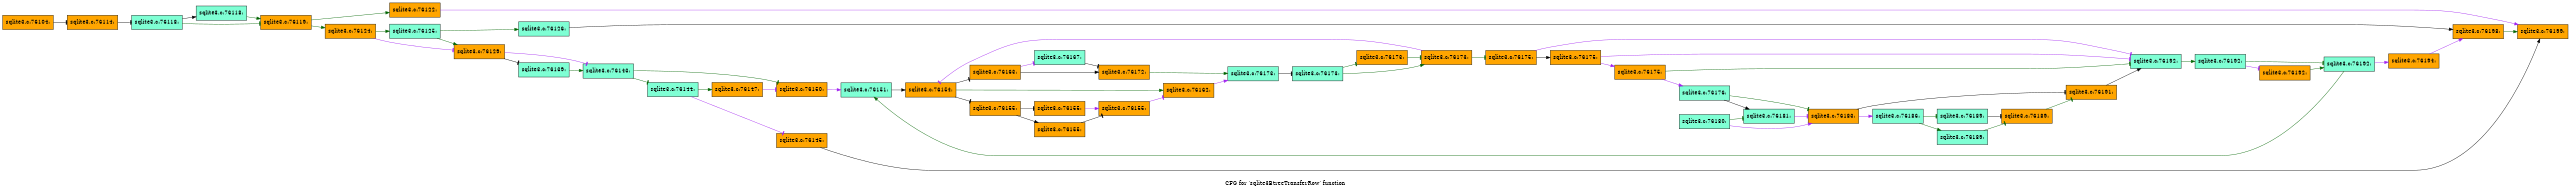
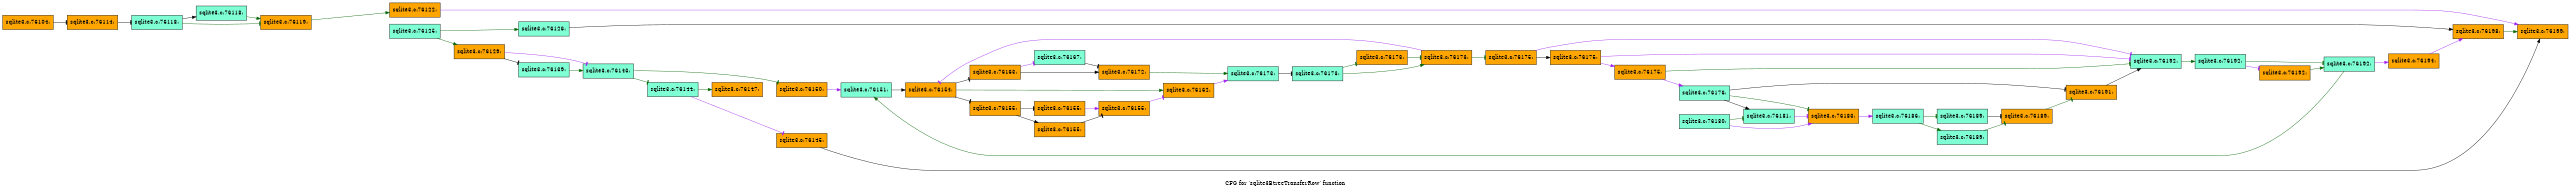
(350, 31) -> none
(769, 90) -> none
(1960, 96) -> (1897, 83)
